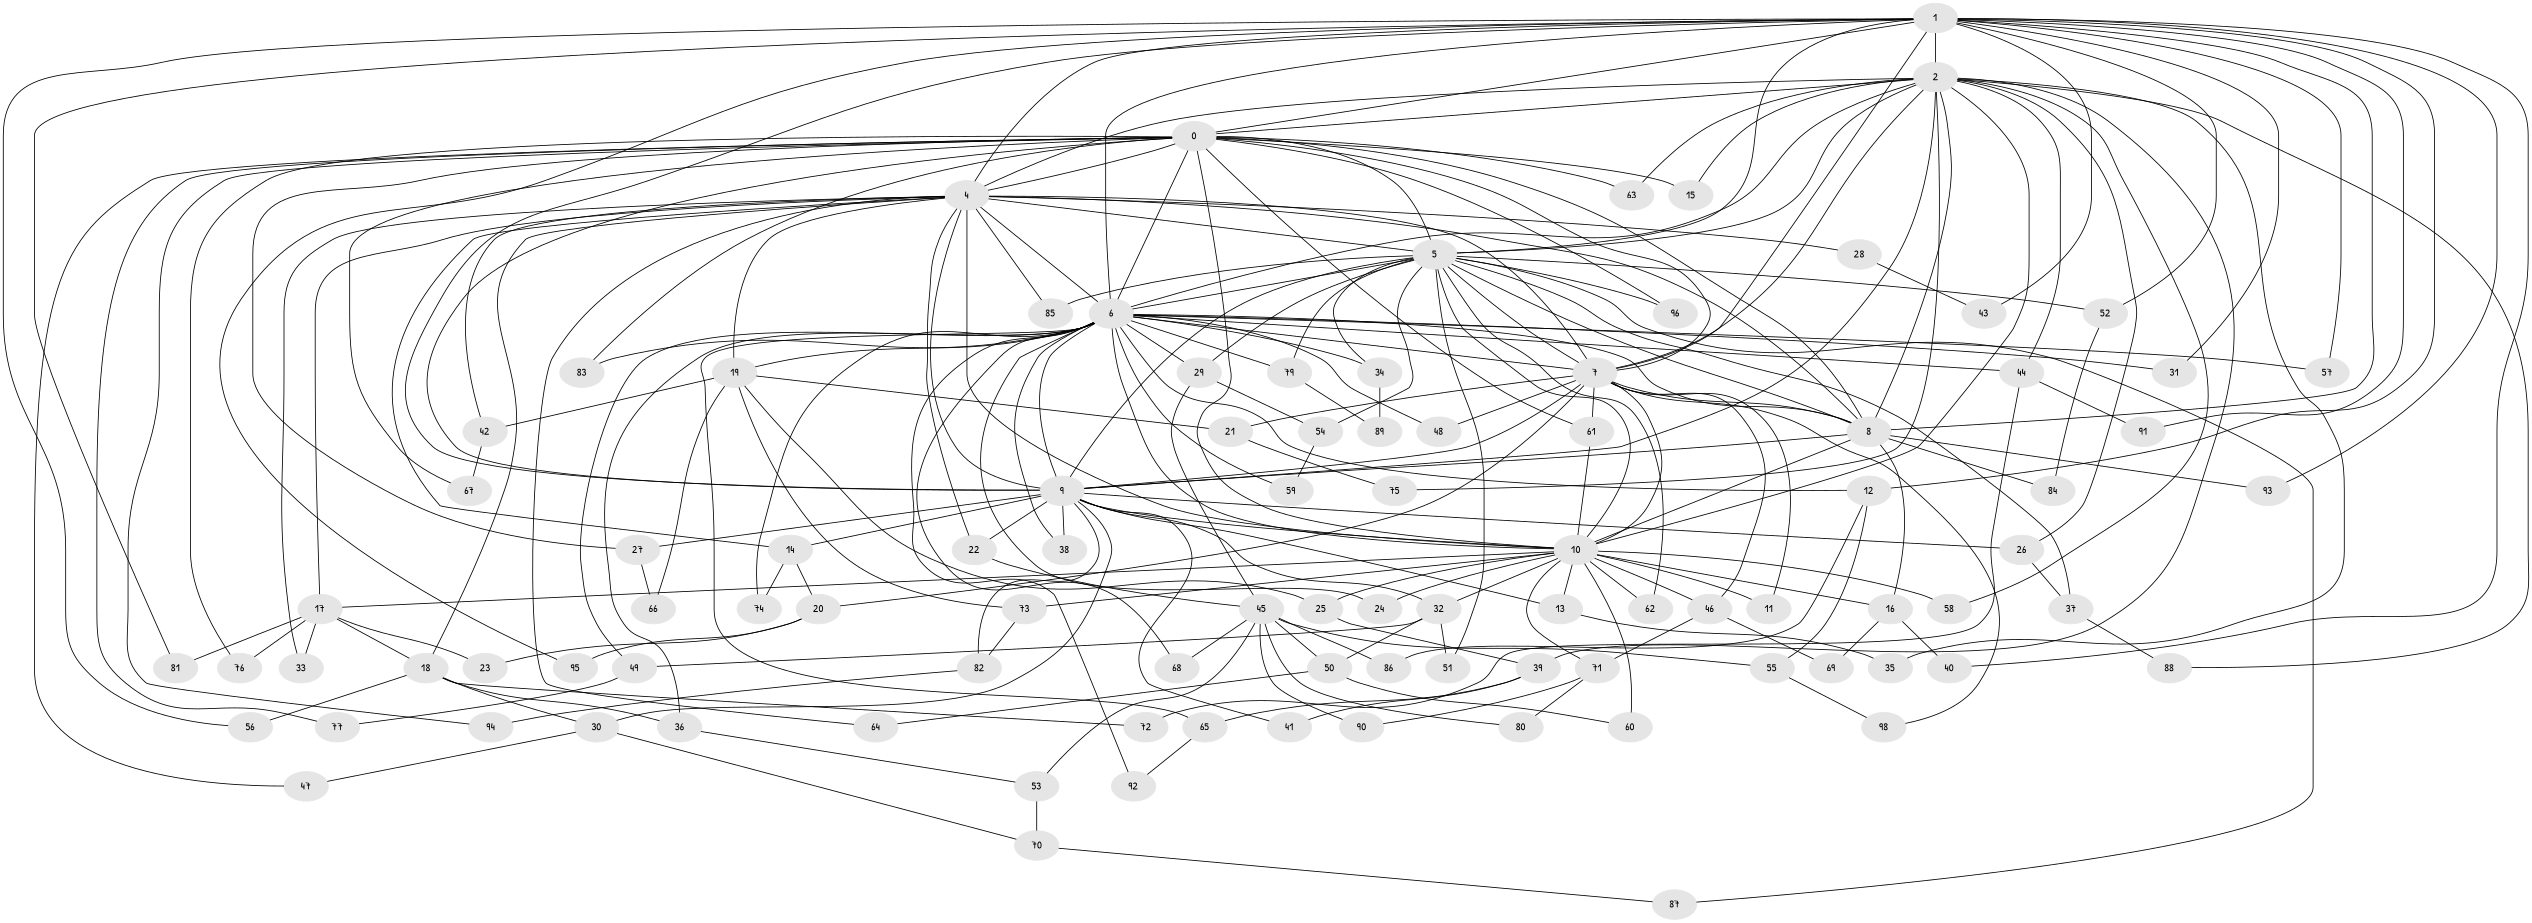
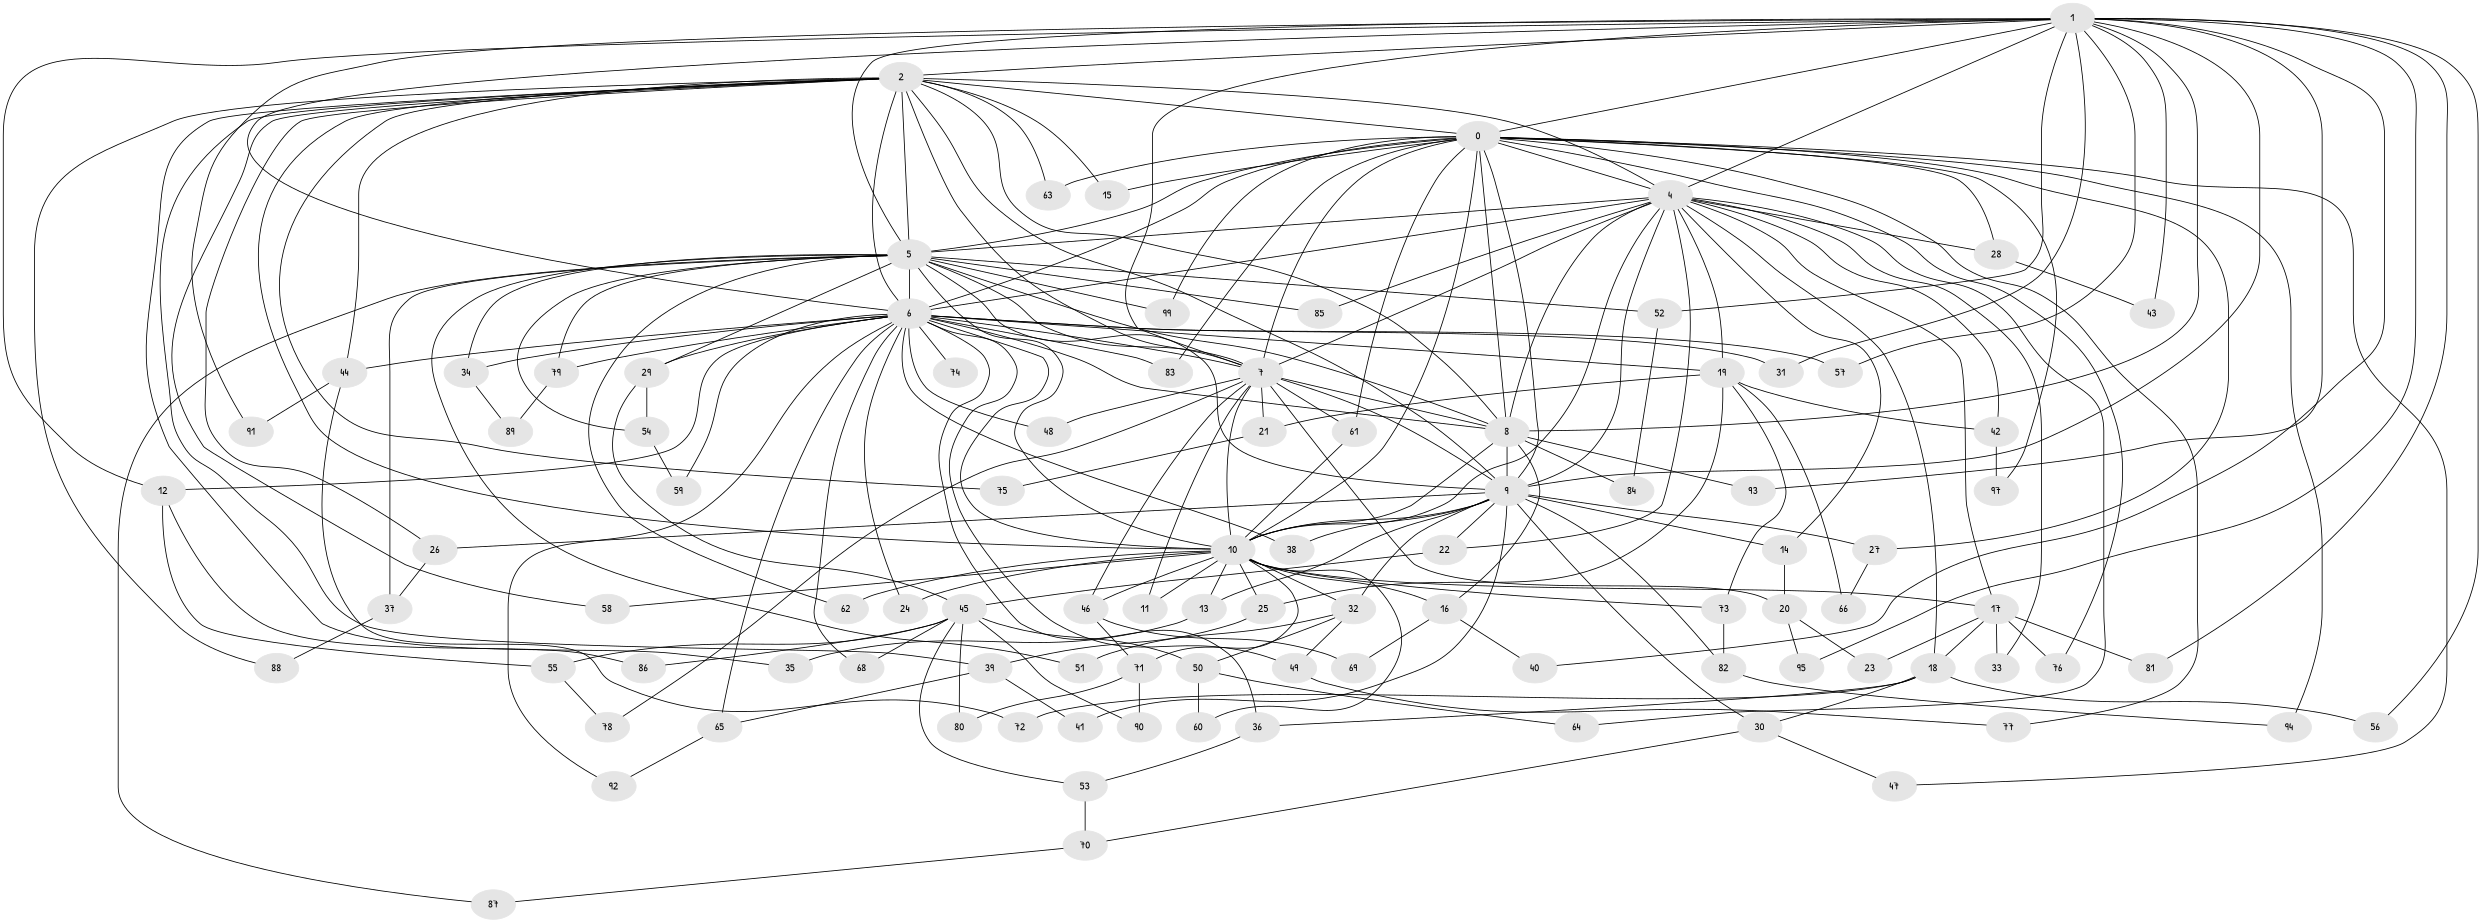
none -> (1766, 152)
(1675, 314) -> (1167, 314)
(1040, 389) -> none
(470, 491) -> (1996, 491)
(775, 580) -> none
(1884, 727) -> (607, 727)
